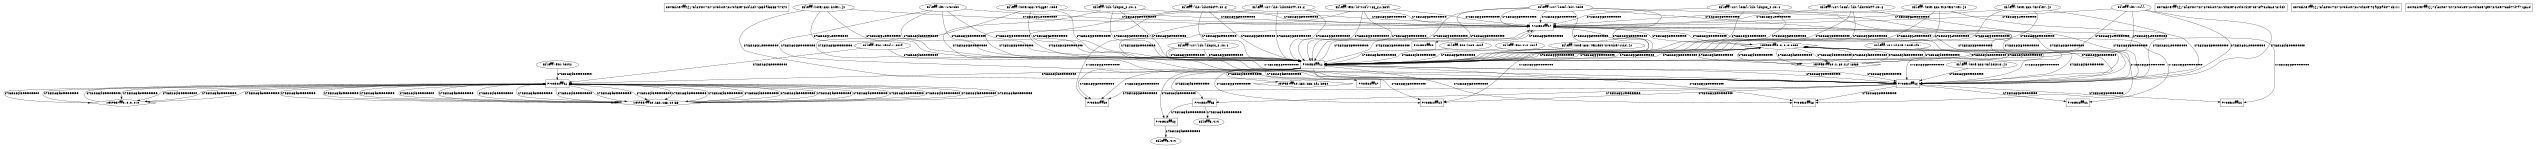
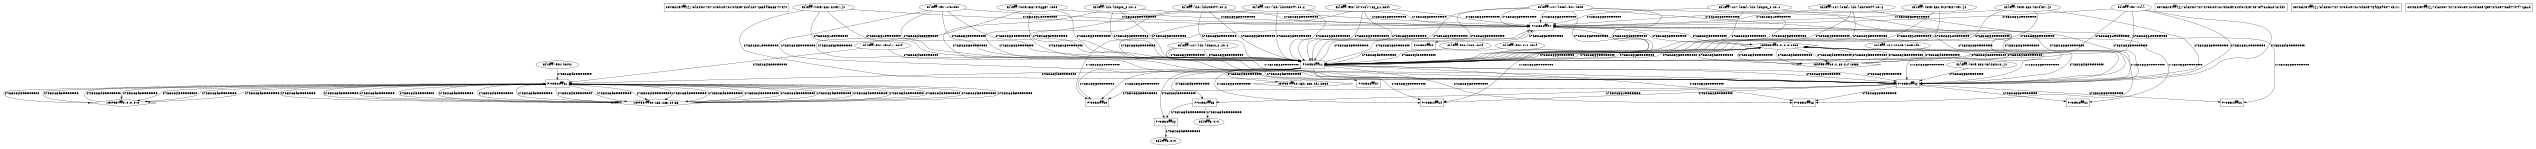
(1935, 43) -> none
(1597, 46) -> none
(2149, 53) -> none
